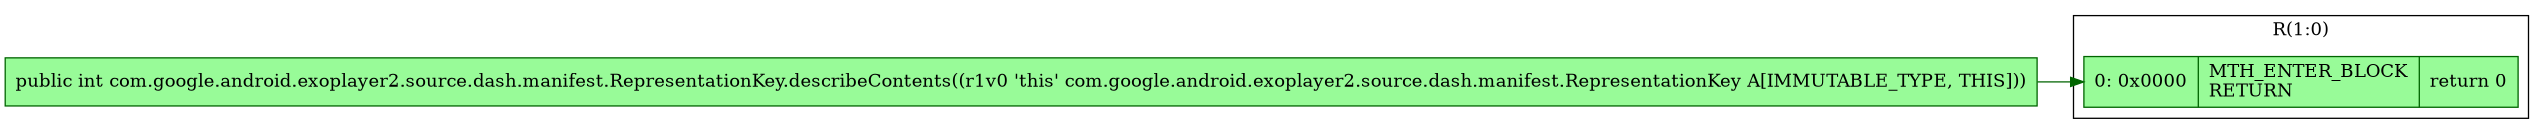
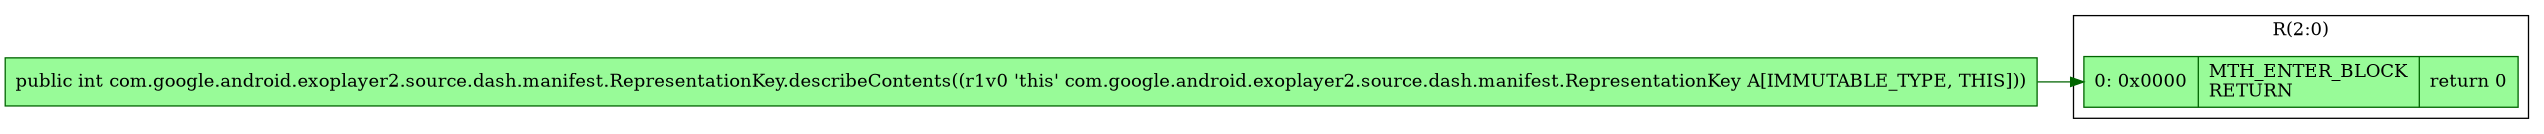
(2301, 31) -> (2301, 31)
